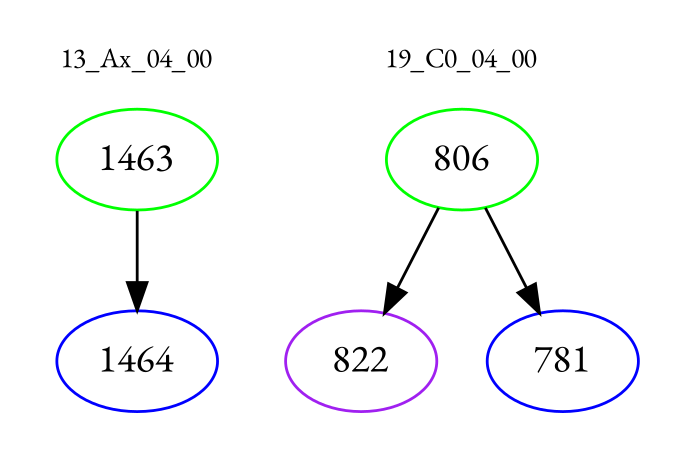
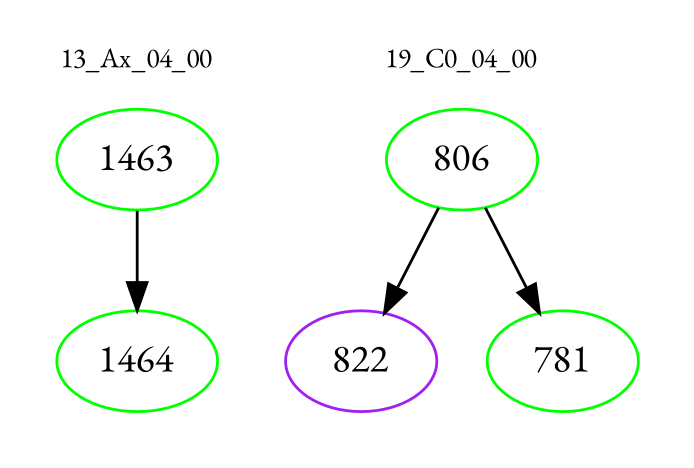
(137, 361) -> (137, 361)
(563, 361) -> (563, 361)
